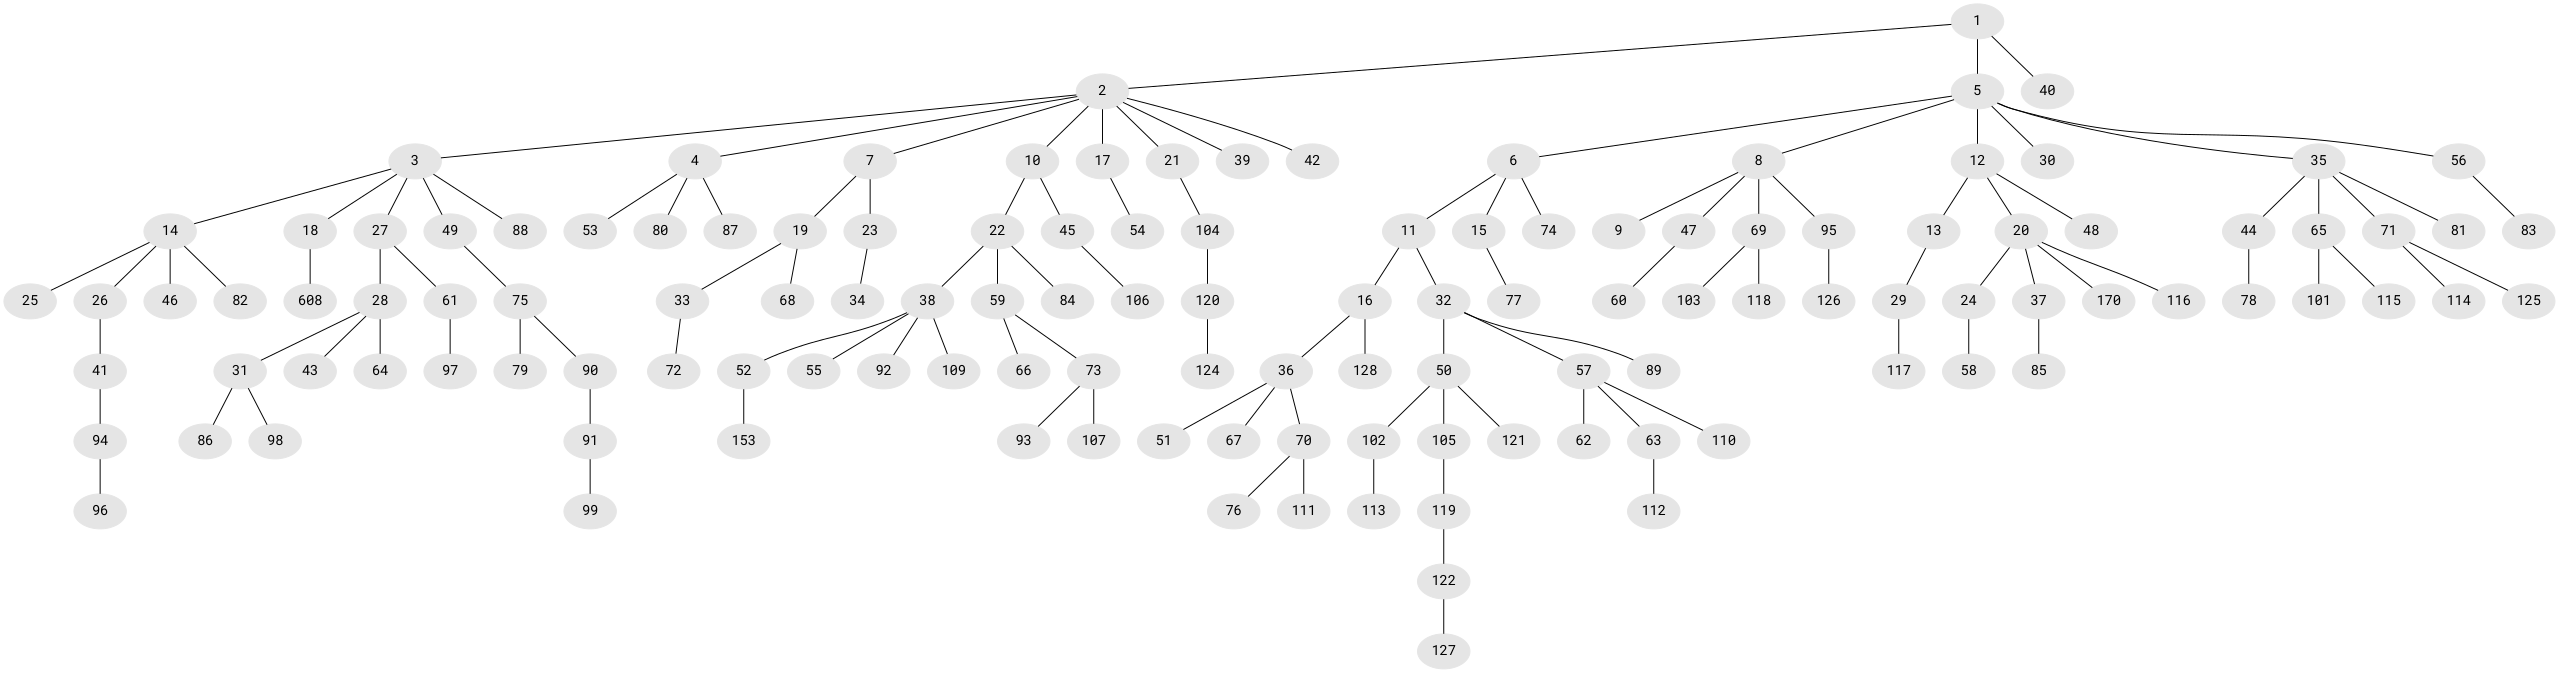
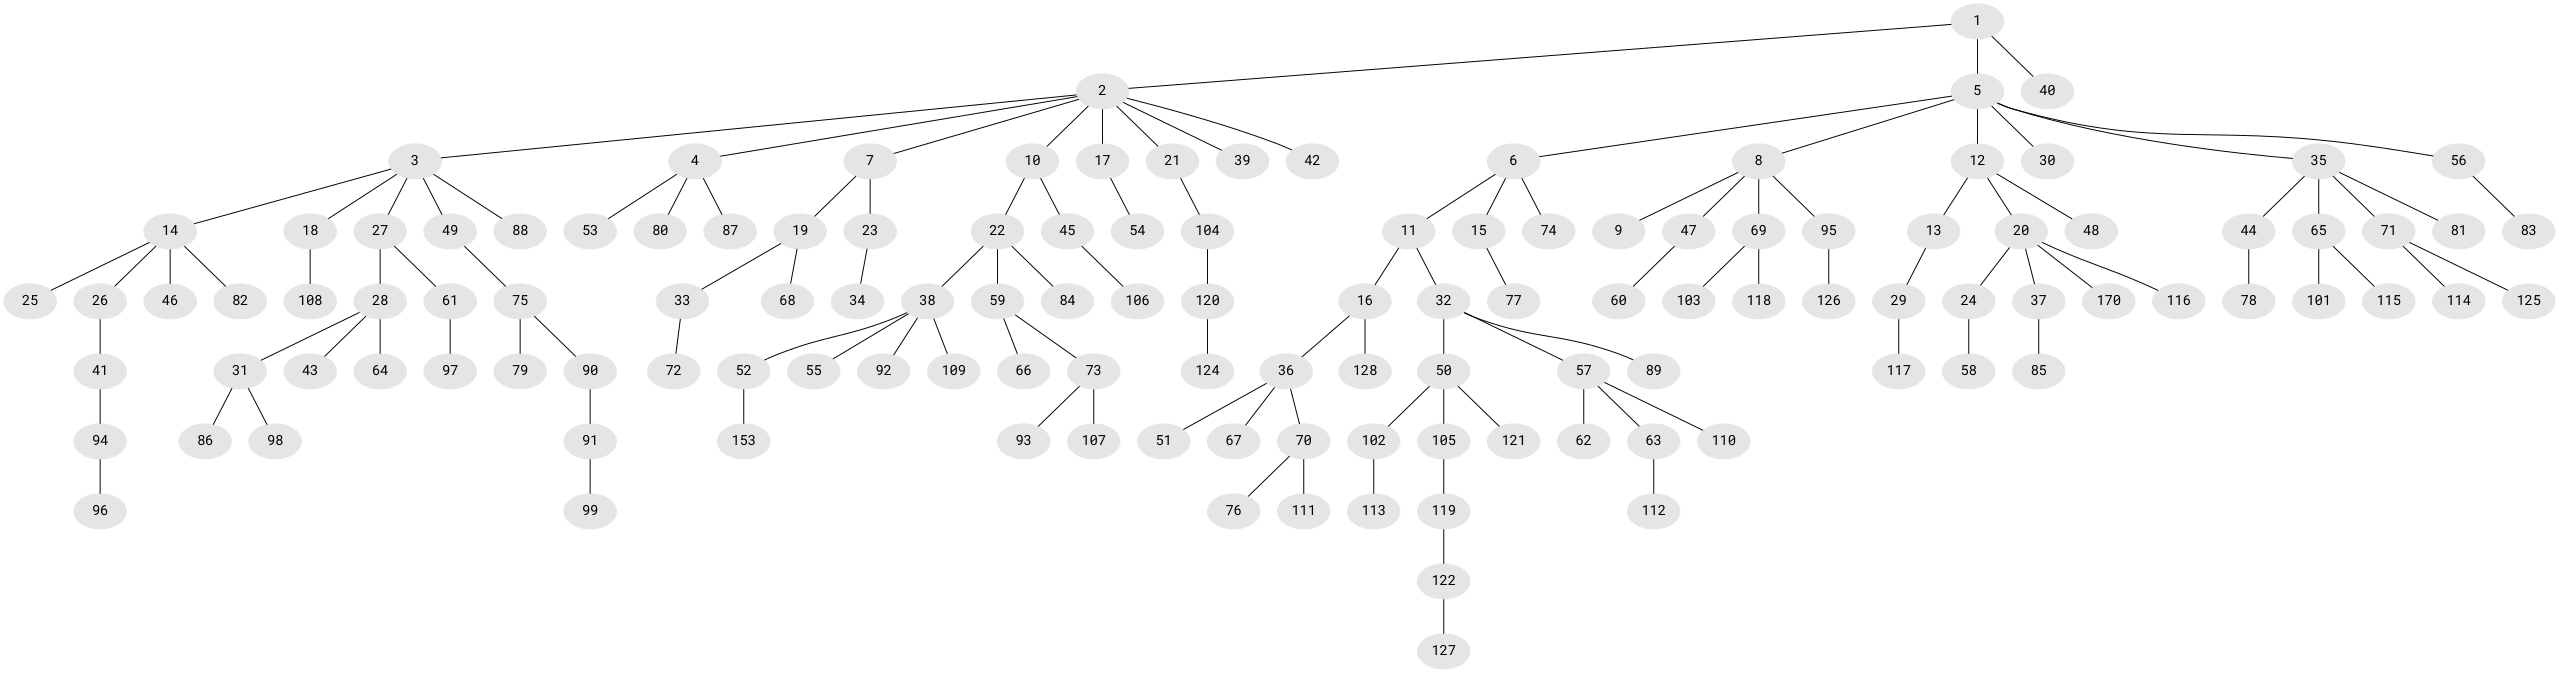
(310, 301) -> (310, 301)
